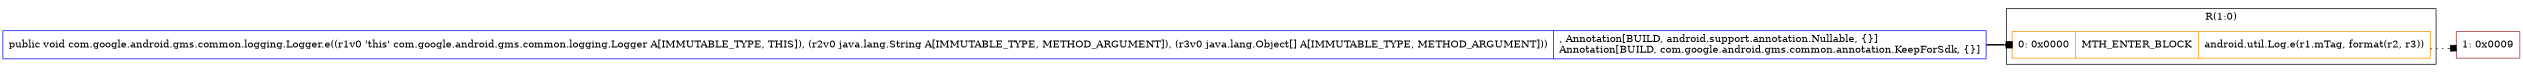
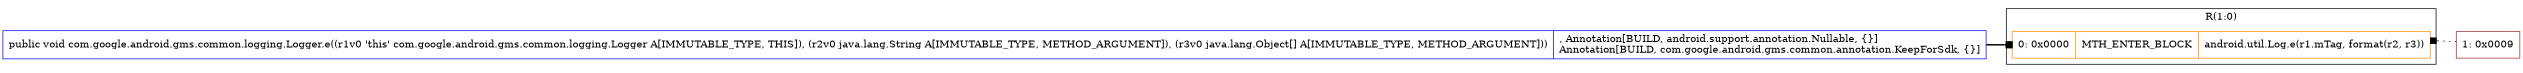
(2441, 49) -> (2447, 41)
